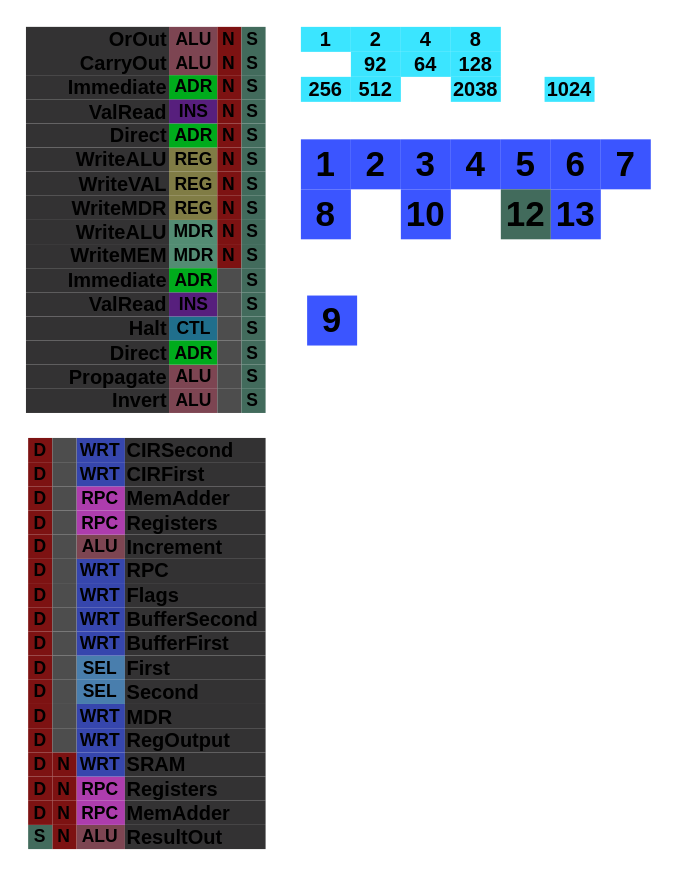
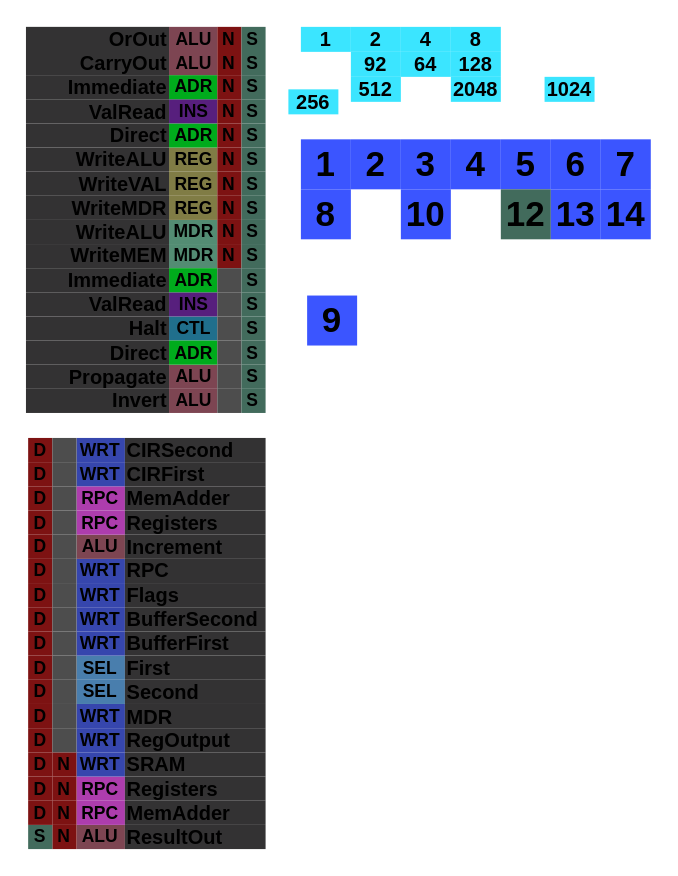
(326, 89) -> (313, 102)
(476, 89) -> (476, 89)
none -> (626, 214)
